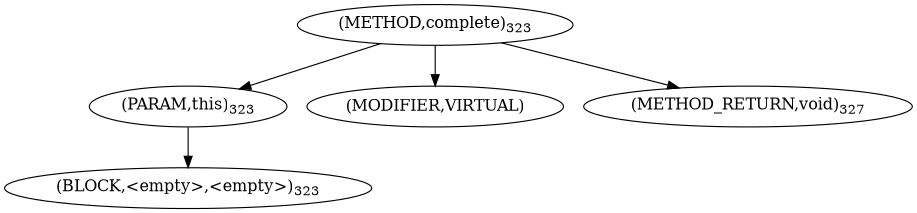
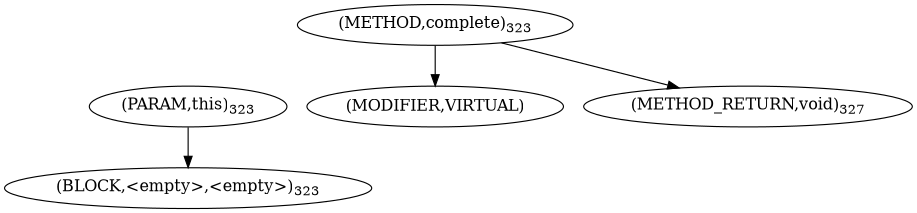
(315, 65) -> none
